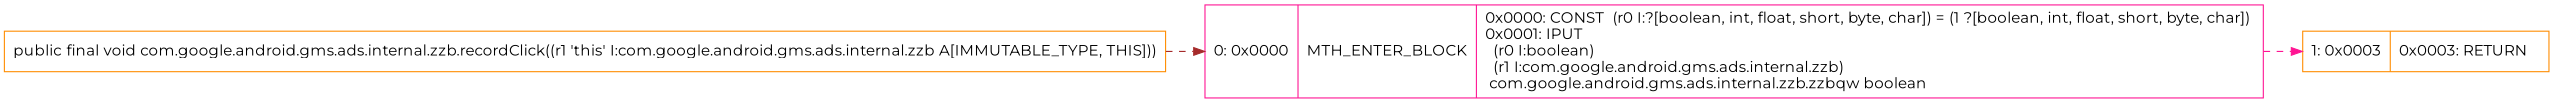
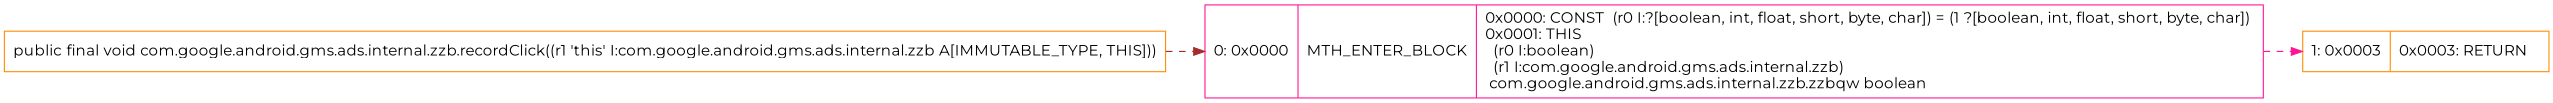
(1538, 34) -> (1538, 34)
